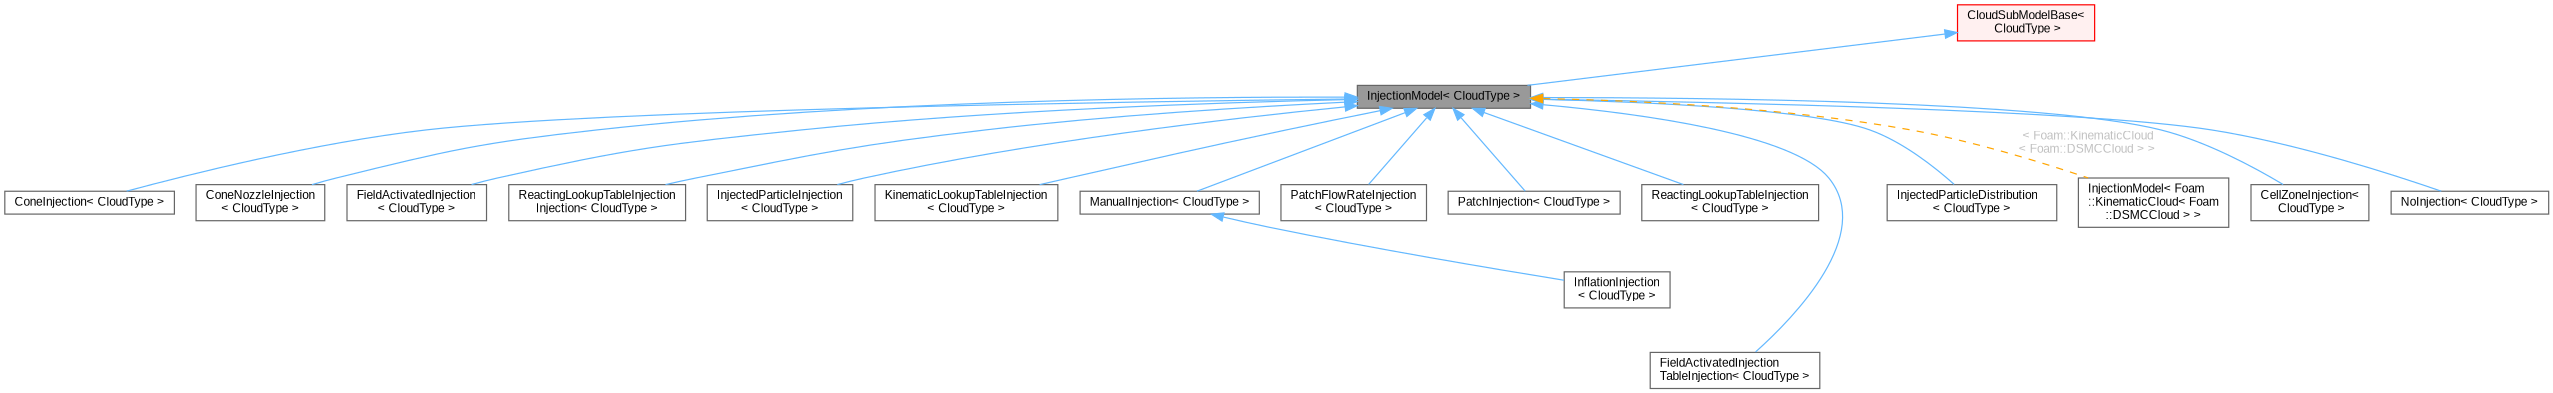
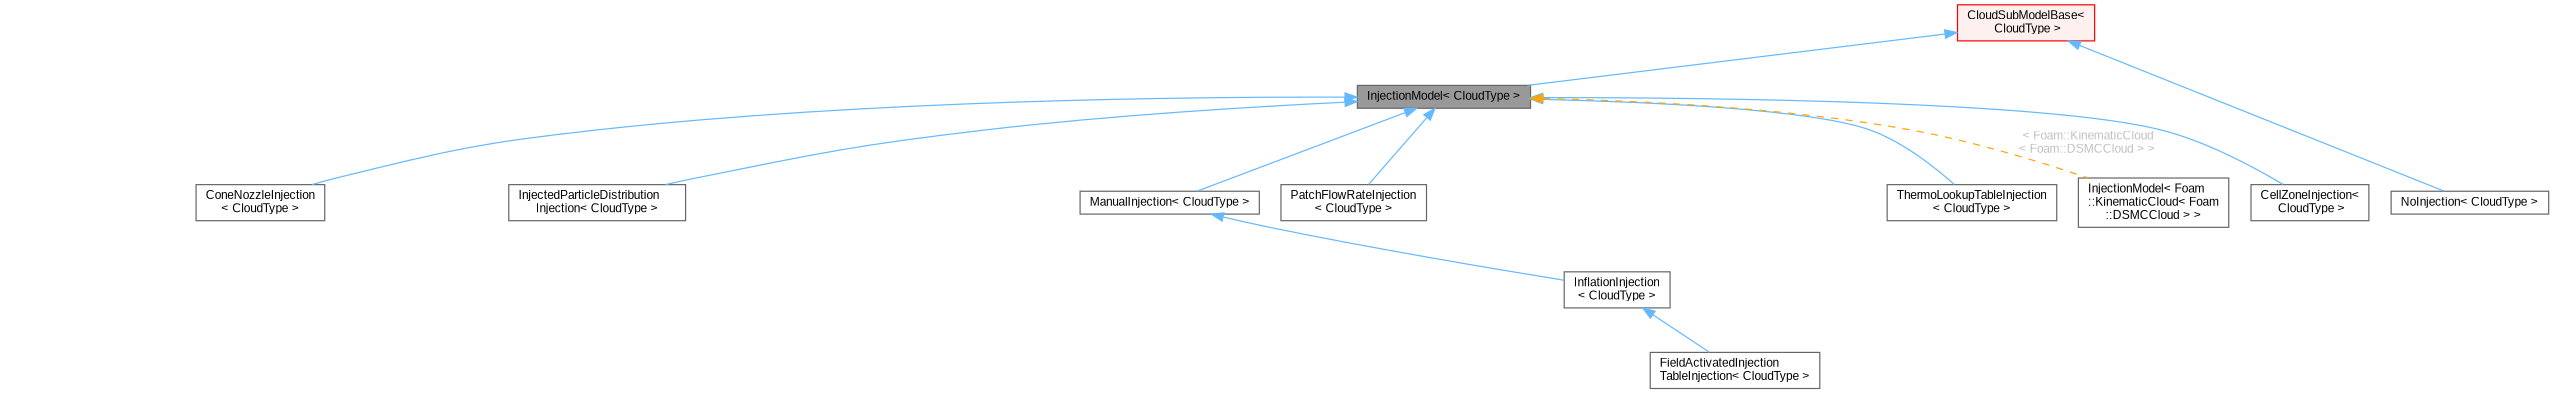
(2178, 126) -> (2262, 118)
(1790, 153) -> (1681, 334)
(90, 203) -> none
(417, 203) -> none
(597, 203) -> (597, 203)
(780, 203) -> none
(966, 203) -> none
(1534, 203) -> none
(1730, 203) -> none
(1972, 203) -> (1972, 203)
